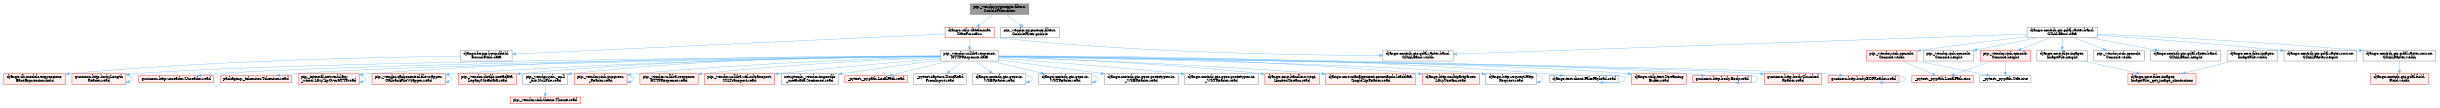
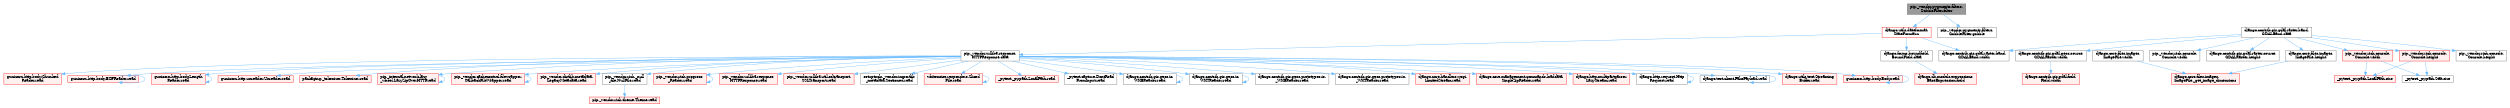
(2186, 56) -> none
(2399, 56) -> (2051, 56)
none -> (953, 79)
